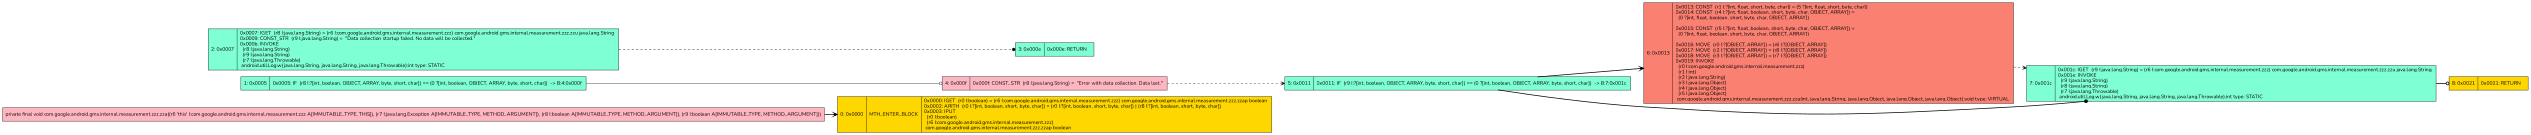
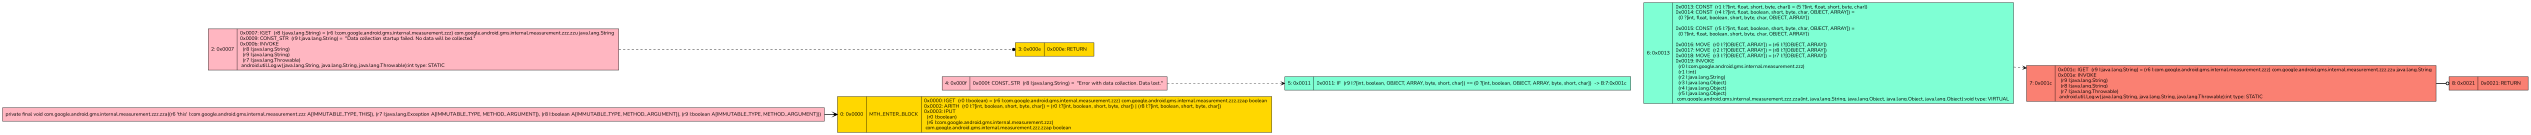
(413, 49) -> (413, 49)
(1055, 49) -> (1055, 49)
(1829, 53) -> (1829, 53)
(1589, 73) -> none
(413, 83) -> none
(2231, 83) -> (2231, 83)
(2489, 83) -> (2489, 83)
(1791, 114) -> none
